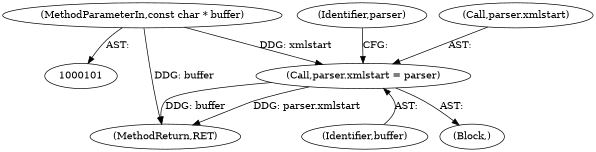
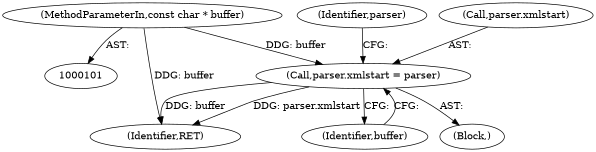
(296, 46) -> (296, 46)
none -> (364, 103)
(408, 106) -> (408, 106)
(165, 137) -> (165, 137)
